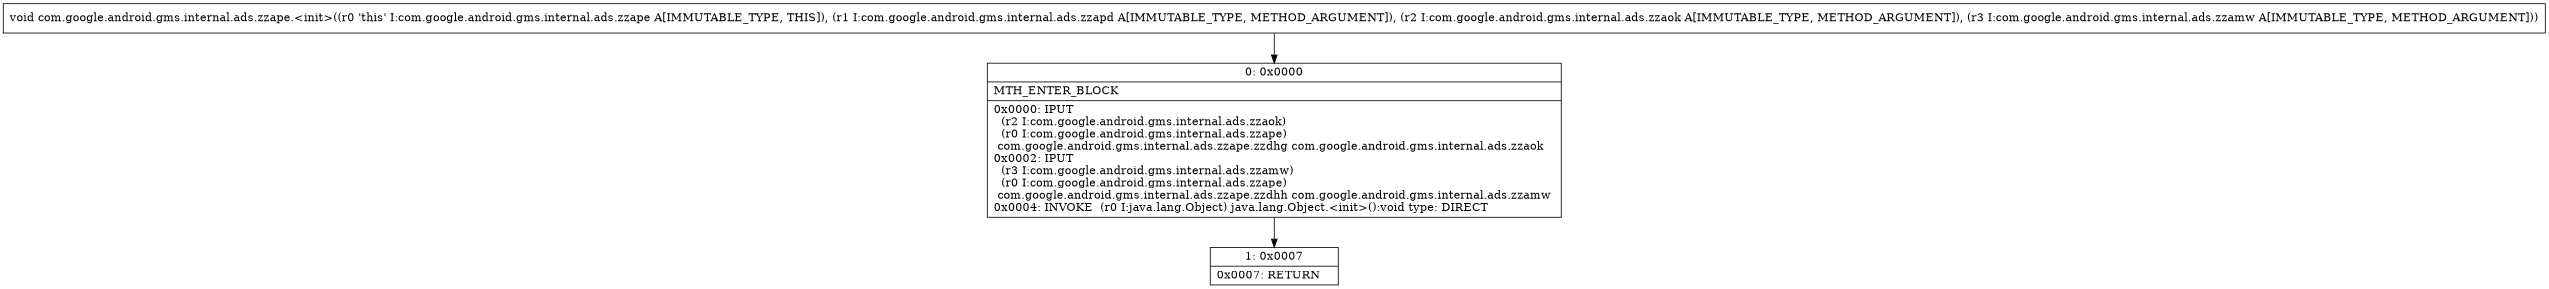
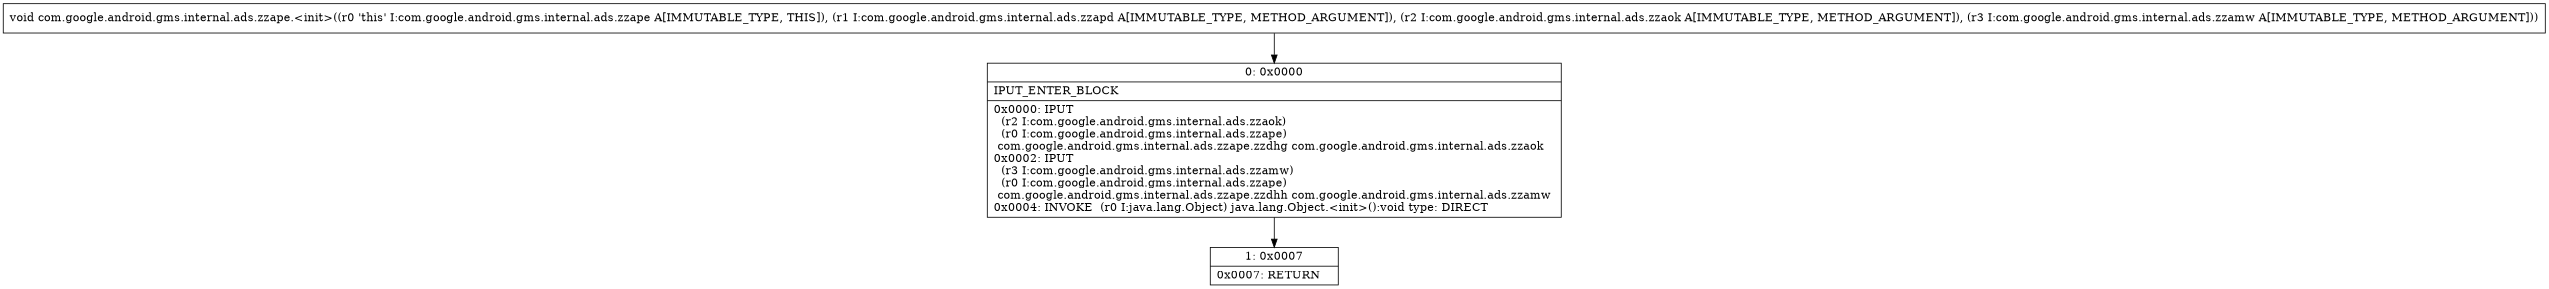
(1057, 91) -> (1057, 91)
